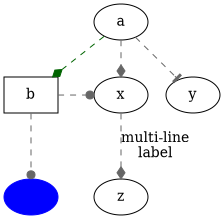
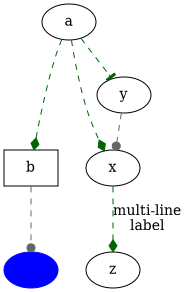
(121, 53) -> (82, 91)
(155, 57) -> (95, 56)
(72, 95) -> (119, 128)
(121, 140) -> (113, 213)
